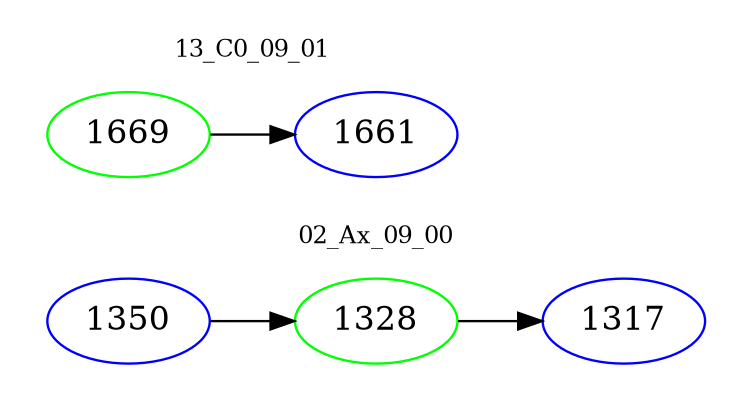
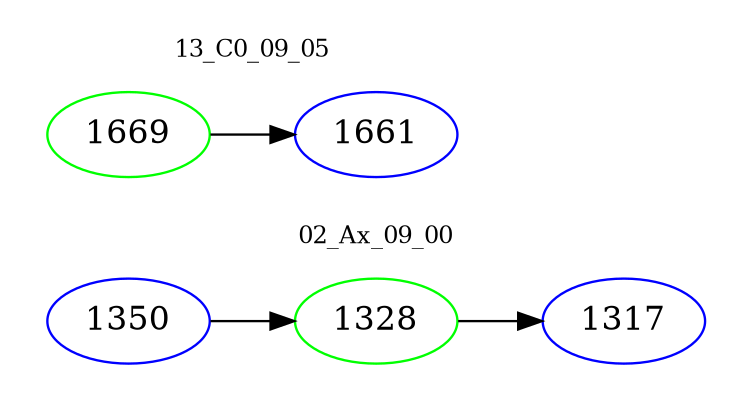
(252, 51) -> (252, 51)
